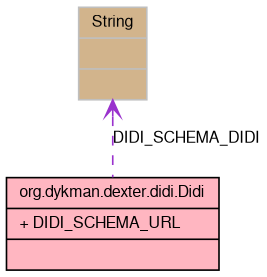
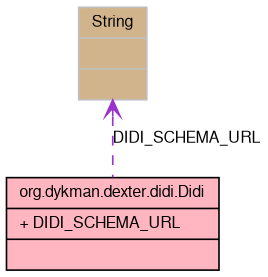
(187, 139) -> (187, 139)
